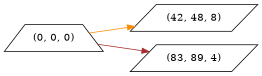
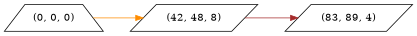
(120, 48) -> (268, 18)
